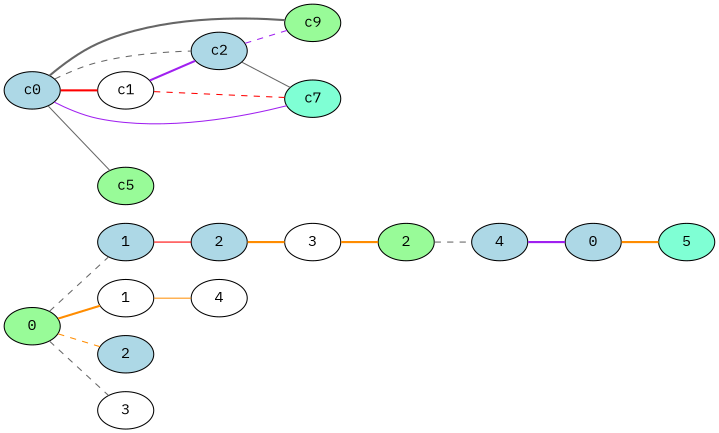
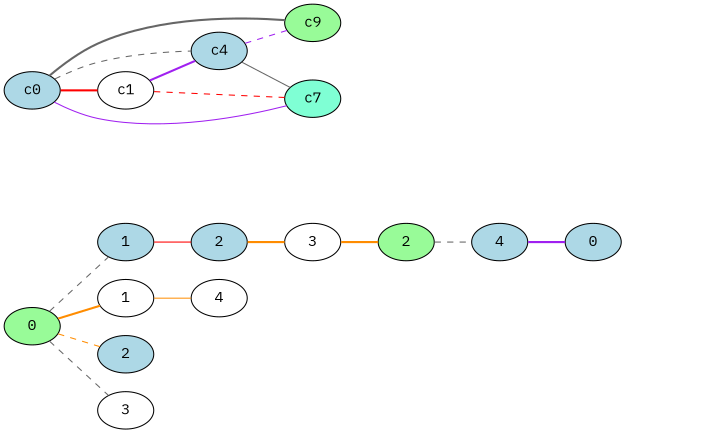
(219, 51) -> (219, 51)
(126, 186) -> none
(687, 242) -> none
